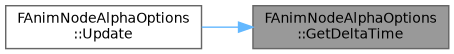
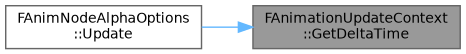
(351, 27) -> (357, 27)
